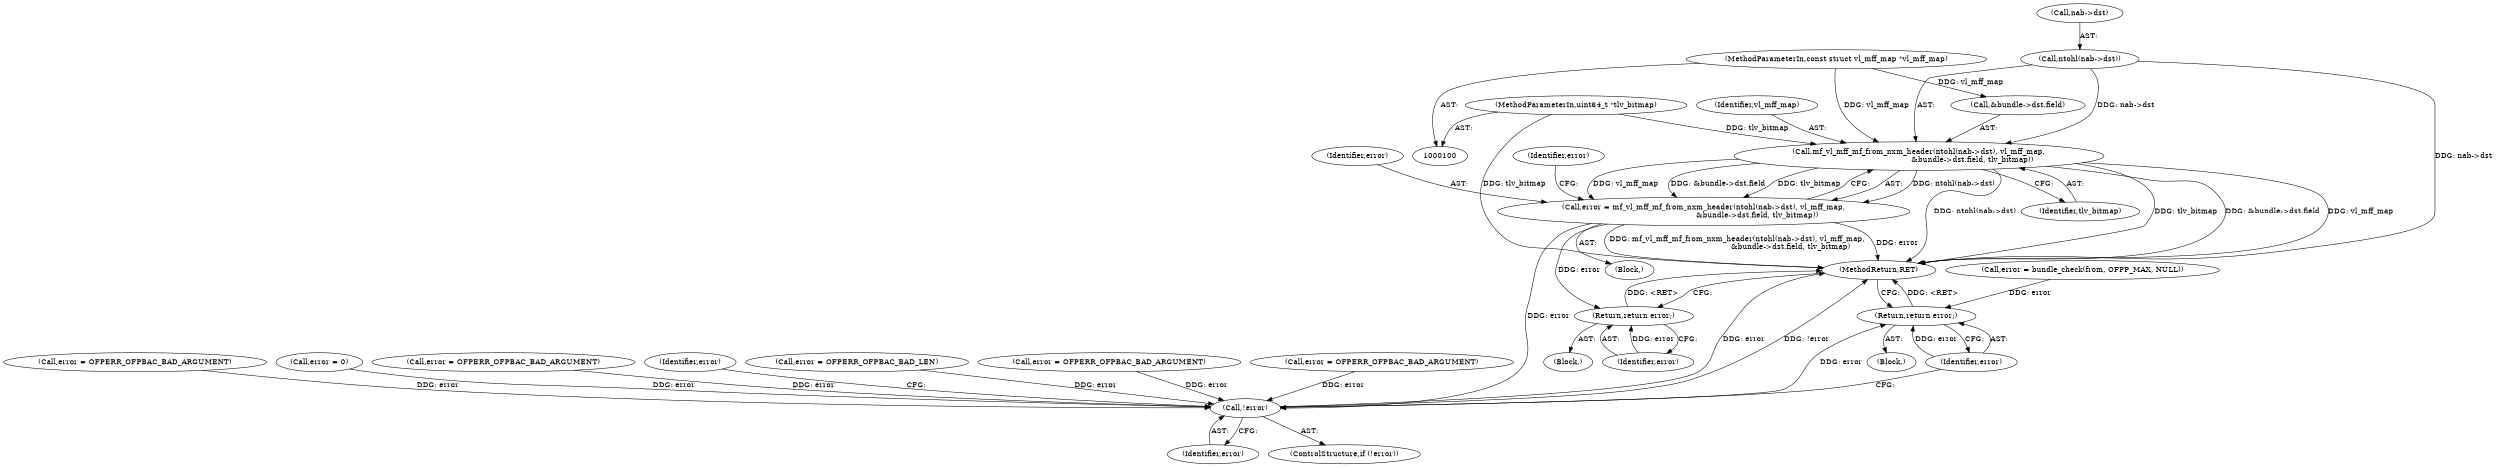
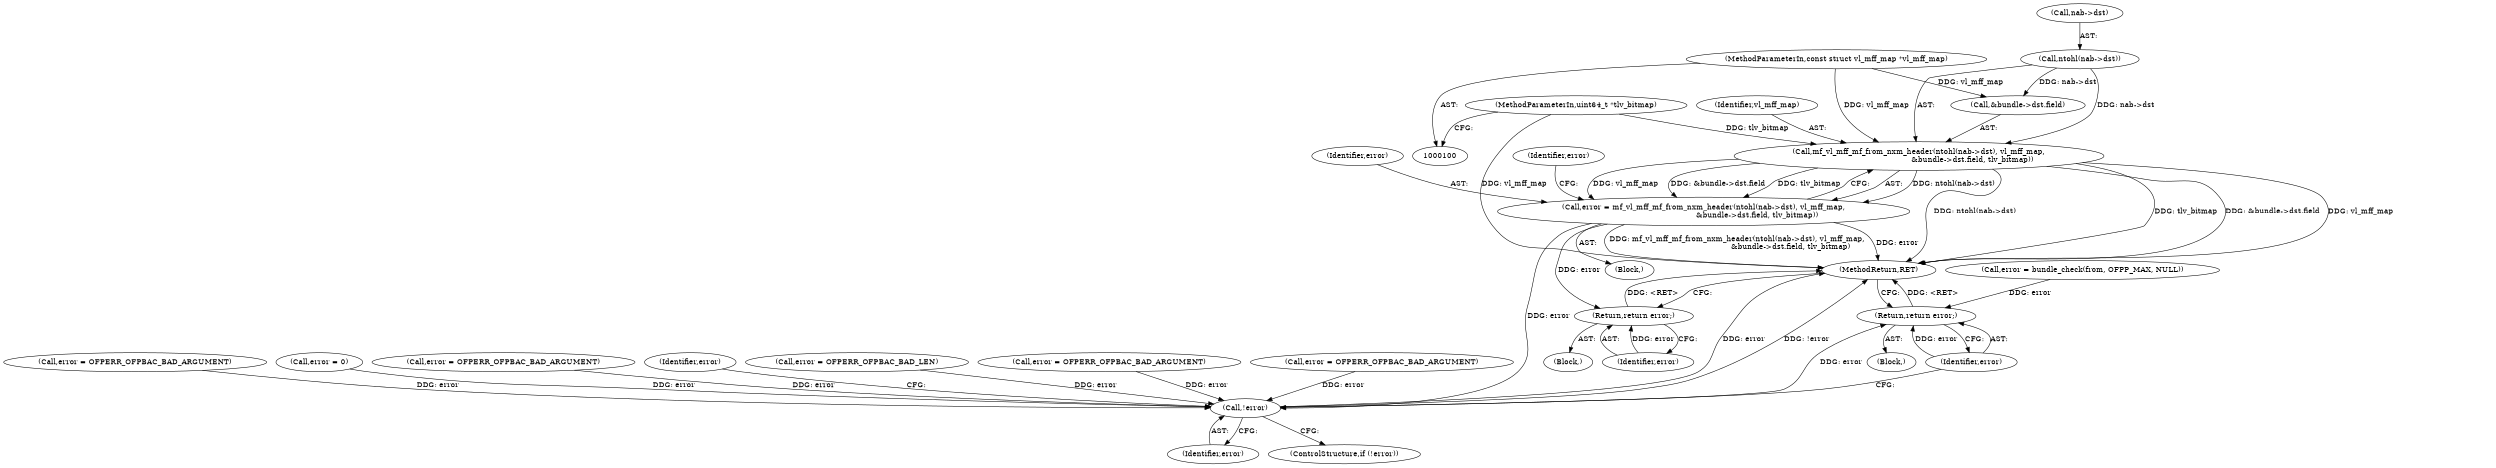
(1465, 128) -> (1465, 128)
(1514, 184) -> (1514, 184)
(2080, 211) -> none
(2388, 235) -> (2040, 78)
(1311, 431) -> (1311, 431)
